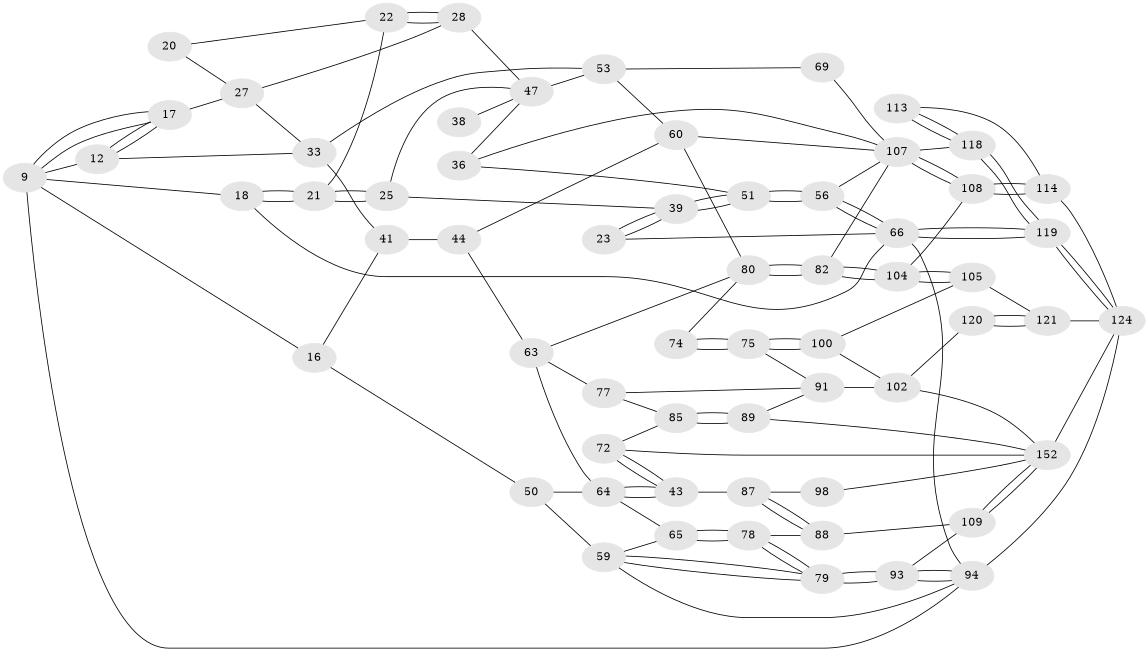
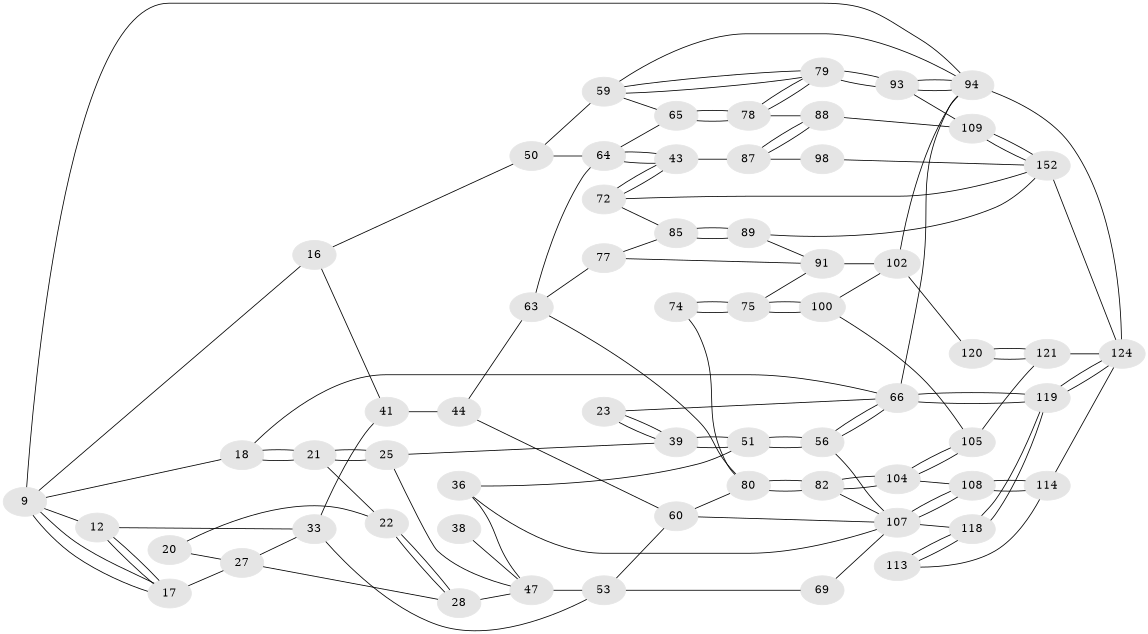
(982, 407) -> (921, 169)
